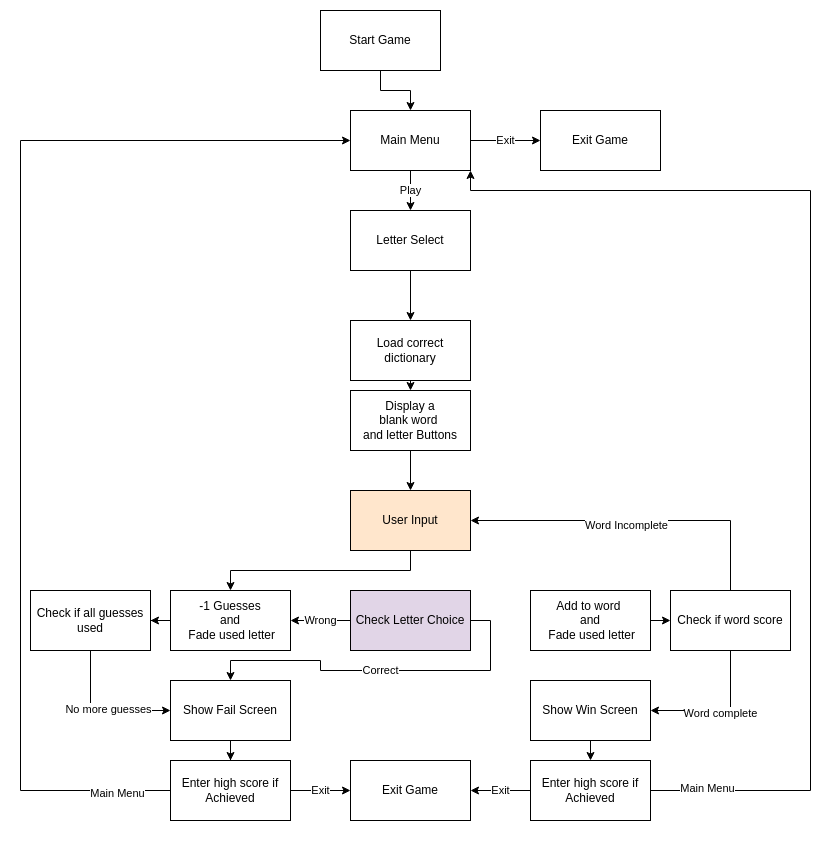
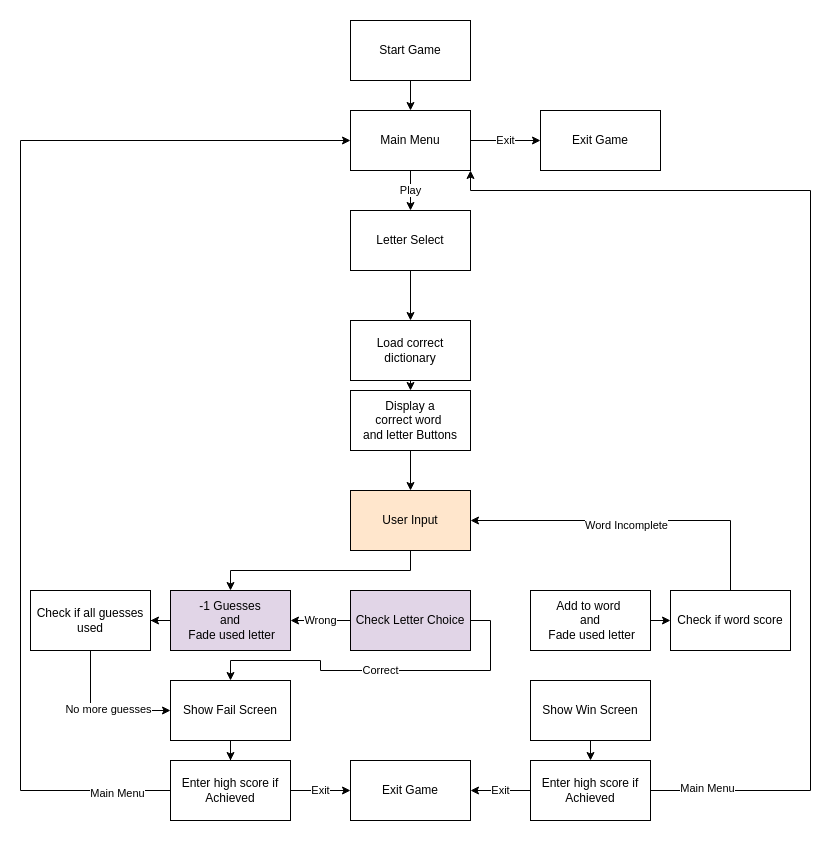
(381, 41) -> (411, 51)
(411, 421) -> (411, 421)
(231, 621) -> (231, 621)
(724, 711) -> none
